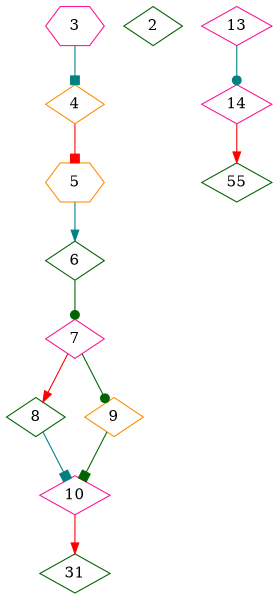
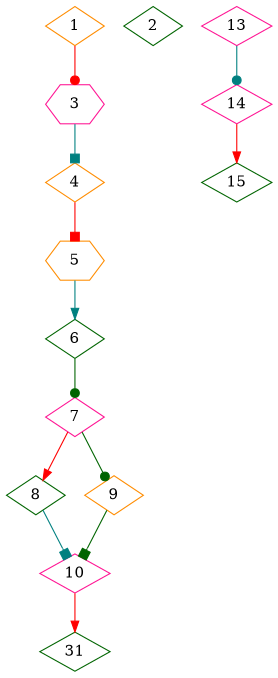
none -> (75, 26)
(237, 182) -> (237, 182)
